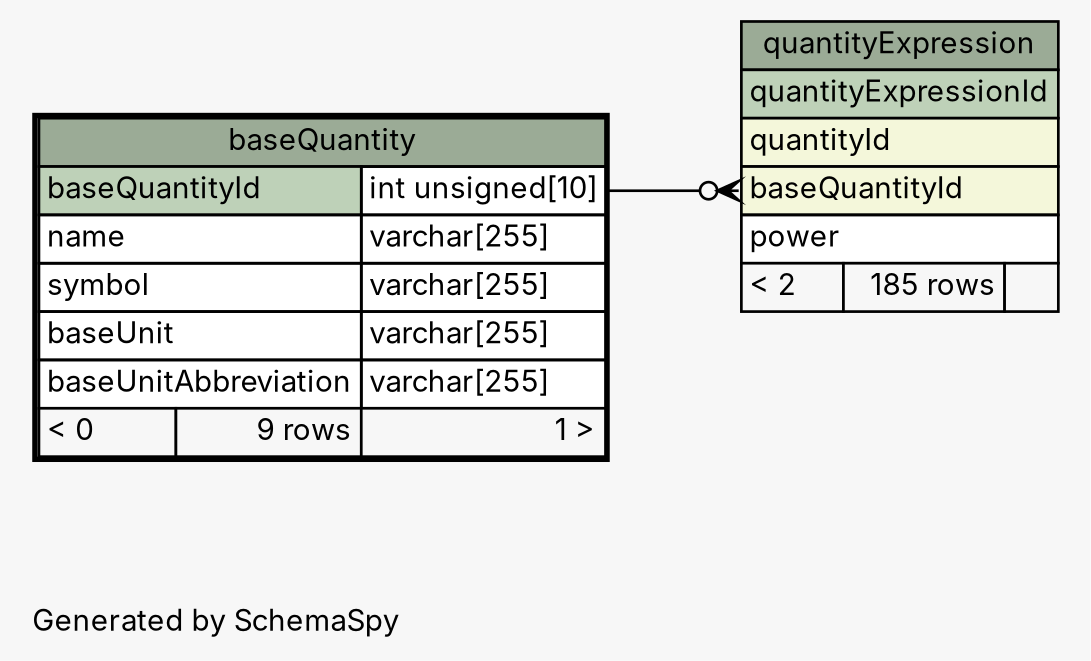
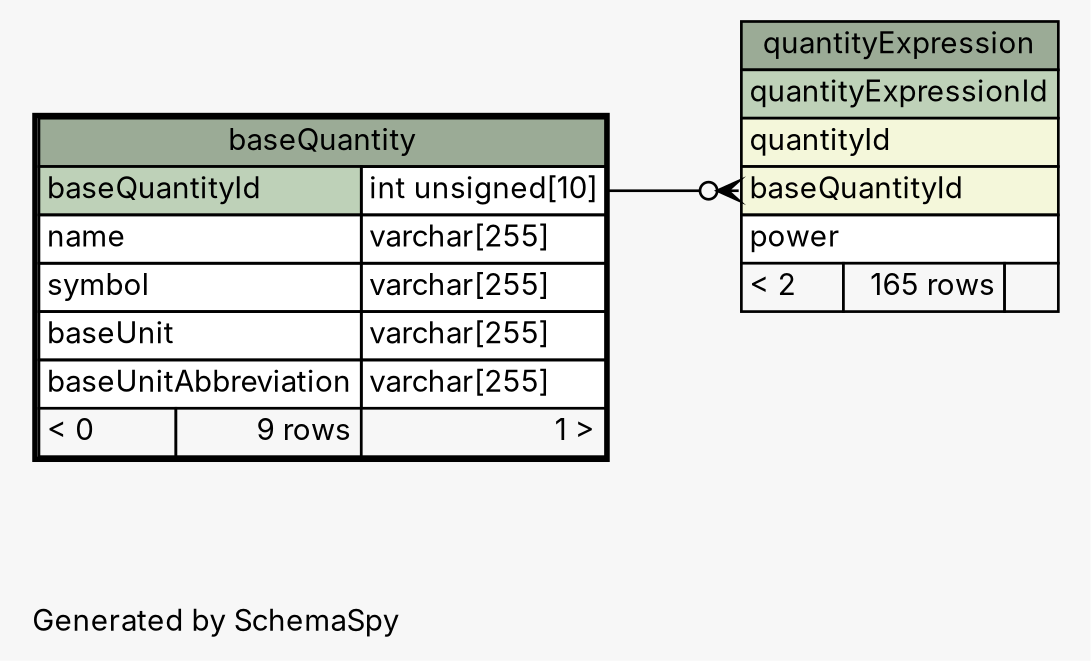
(933, 286) -> (933, 286)
